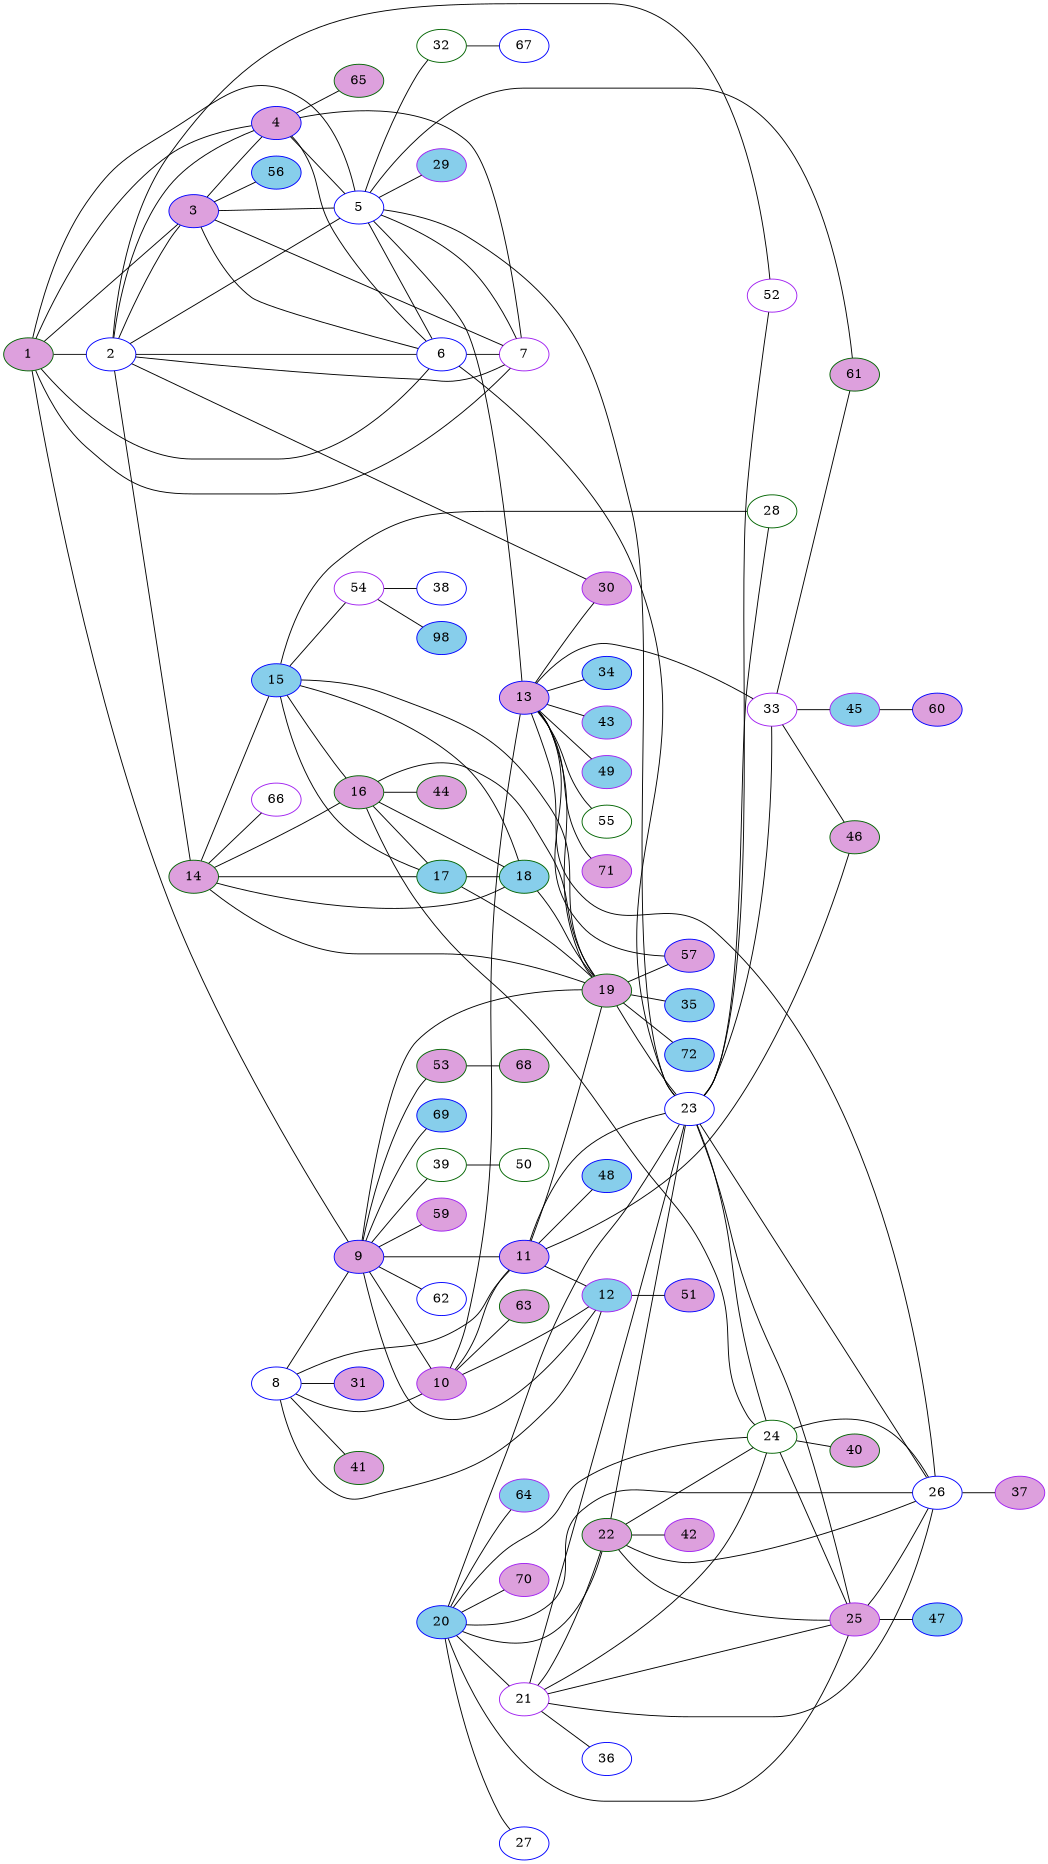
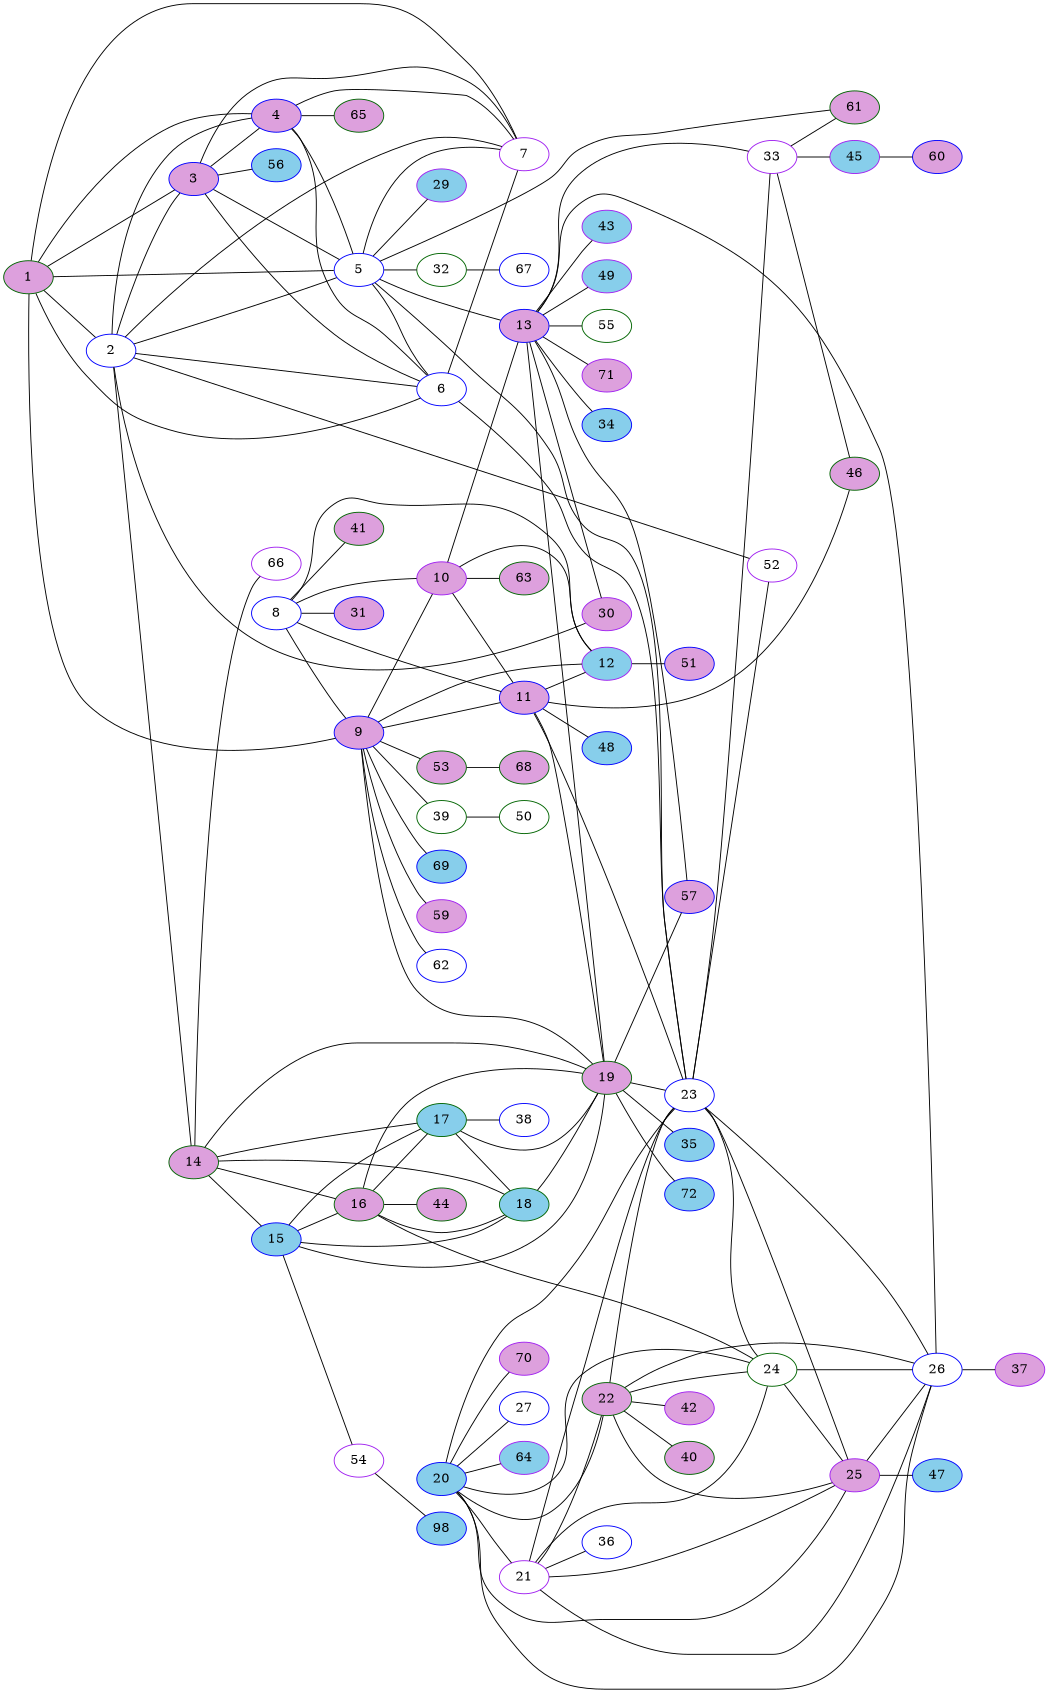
(772, 511) -> none
(400, 588) -> (483, 1120)
(813, 1444) -> (648, 1429)
